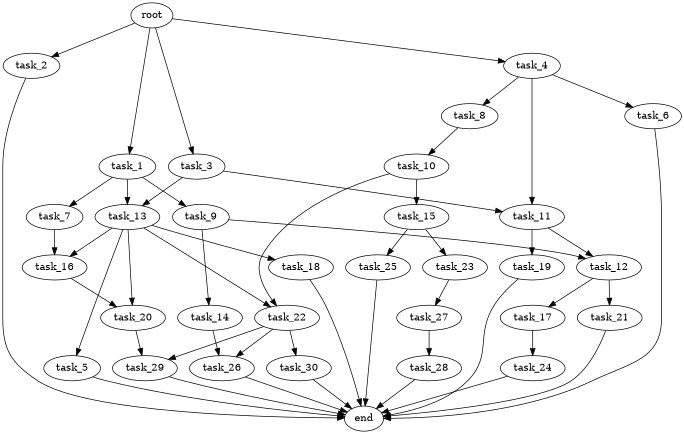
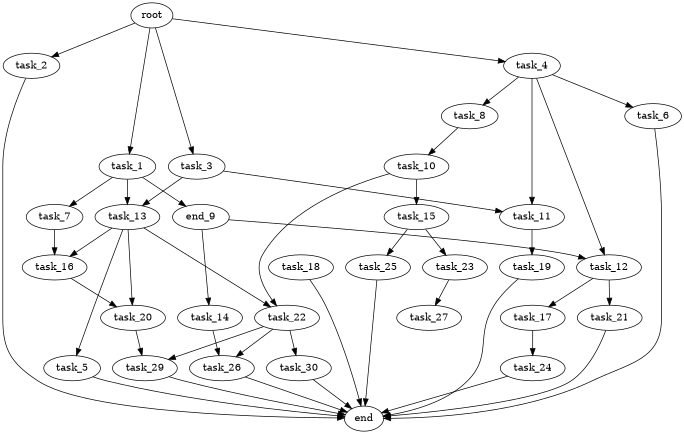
(201, 217) -> (201, 217)
(567, 240) -> (569, 163)
(210, 242) -> none
(429, 368) -> none
